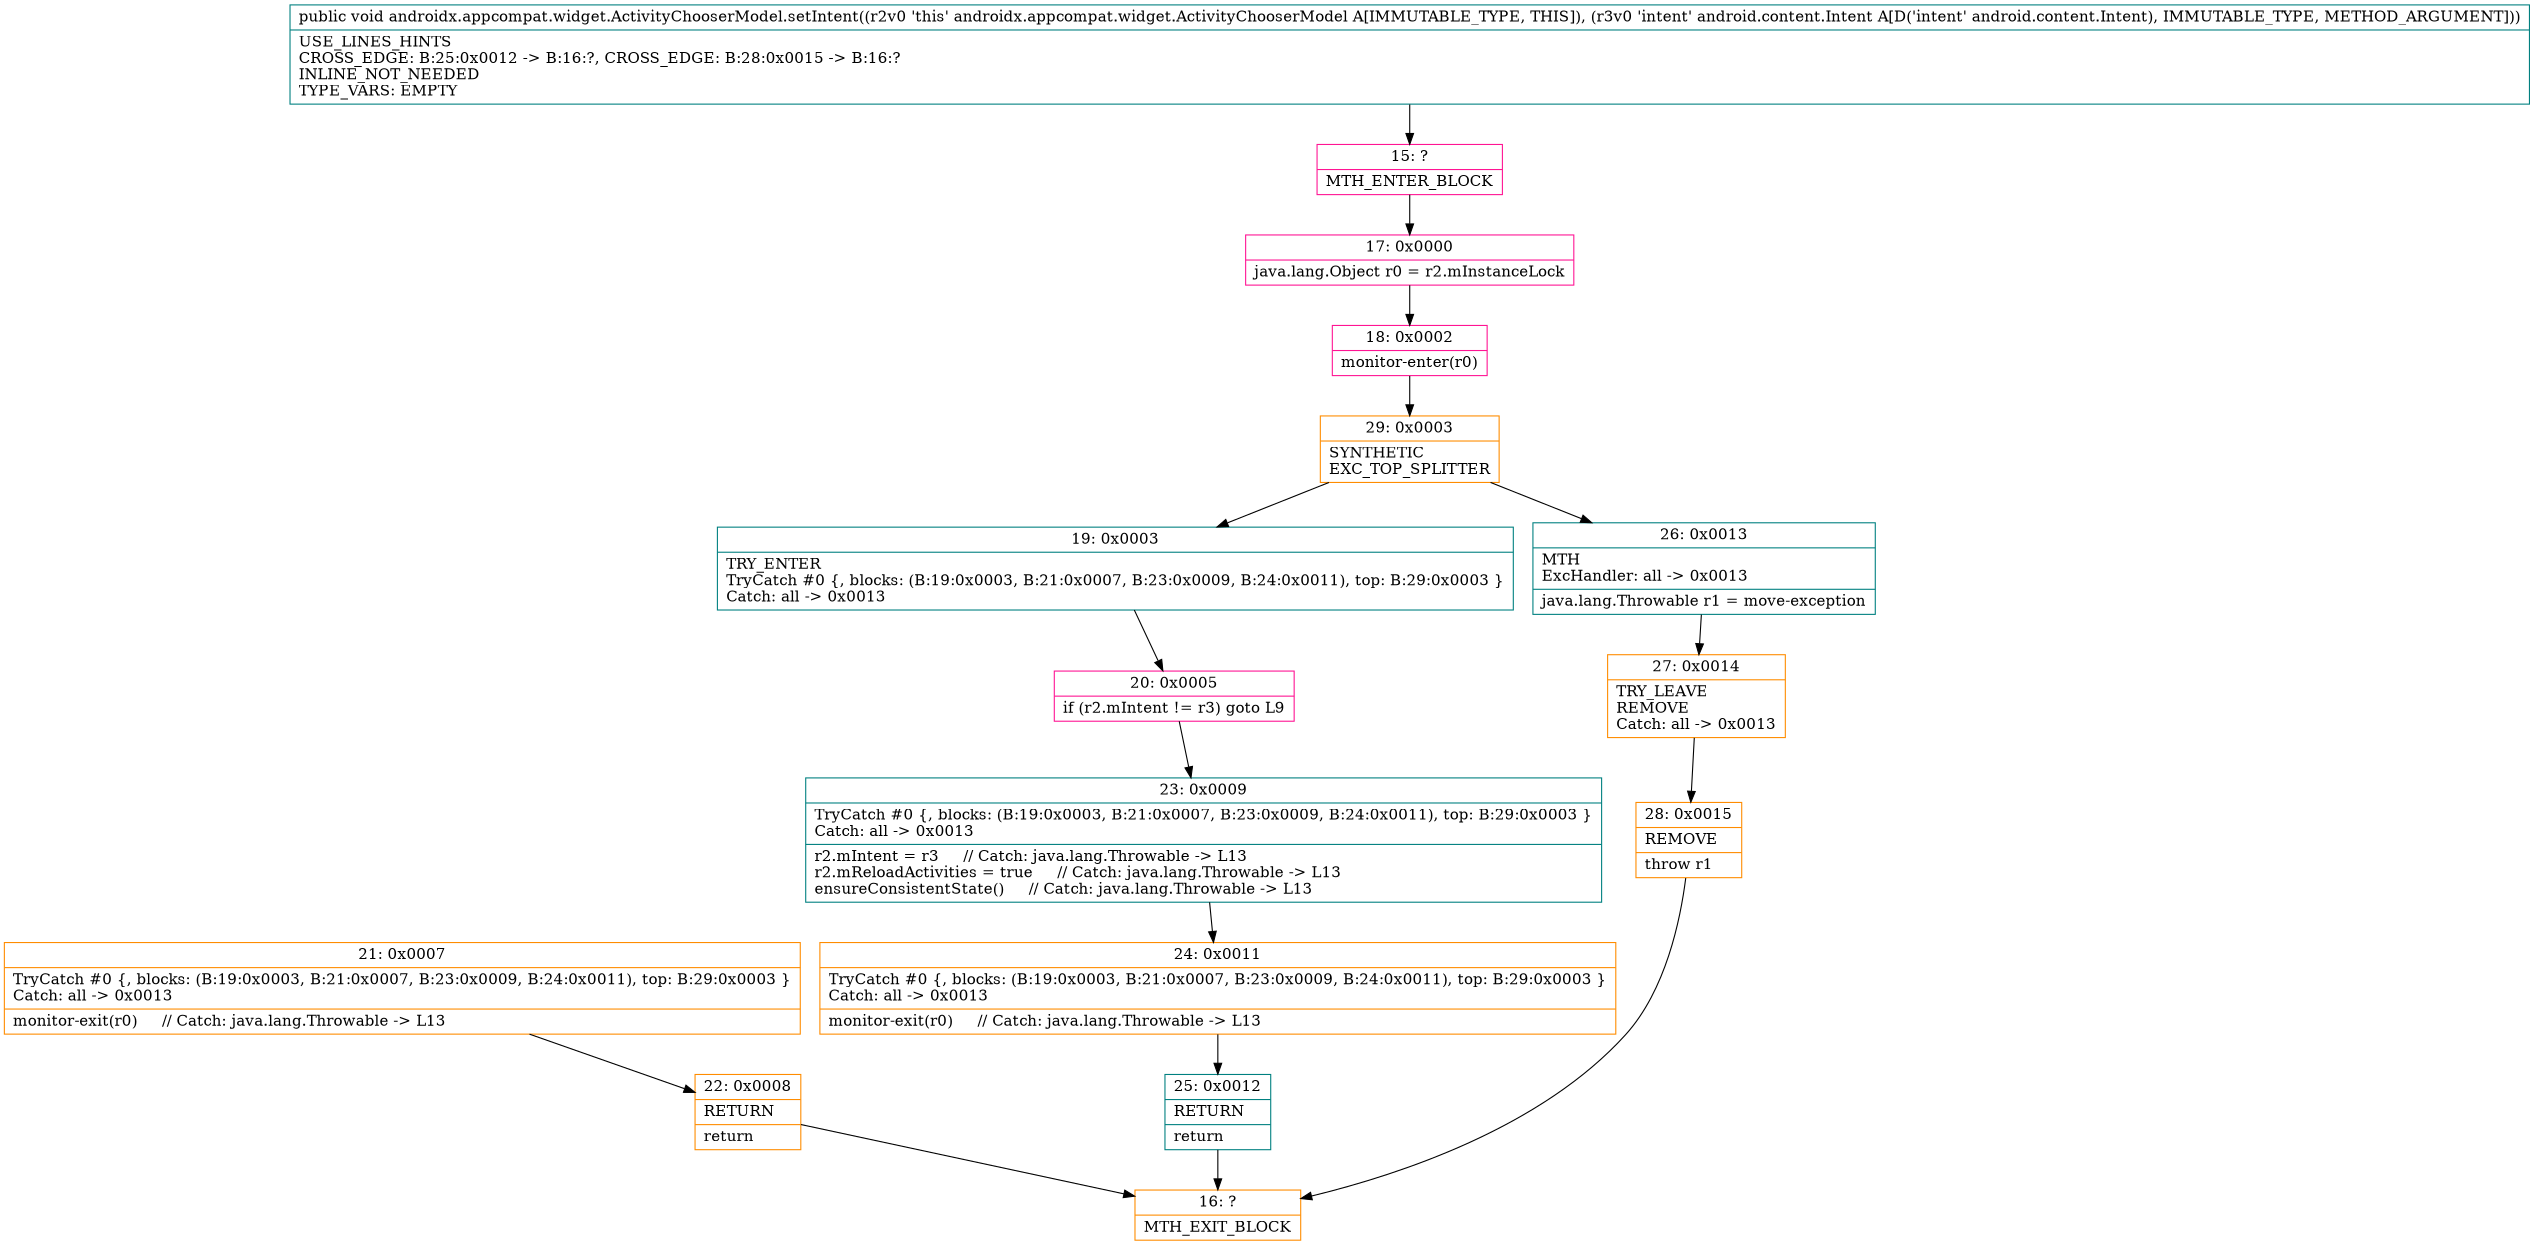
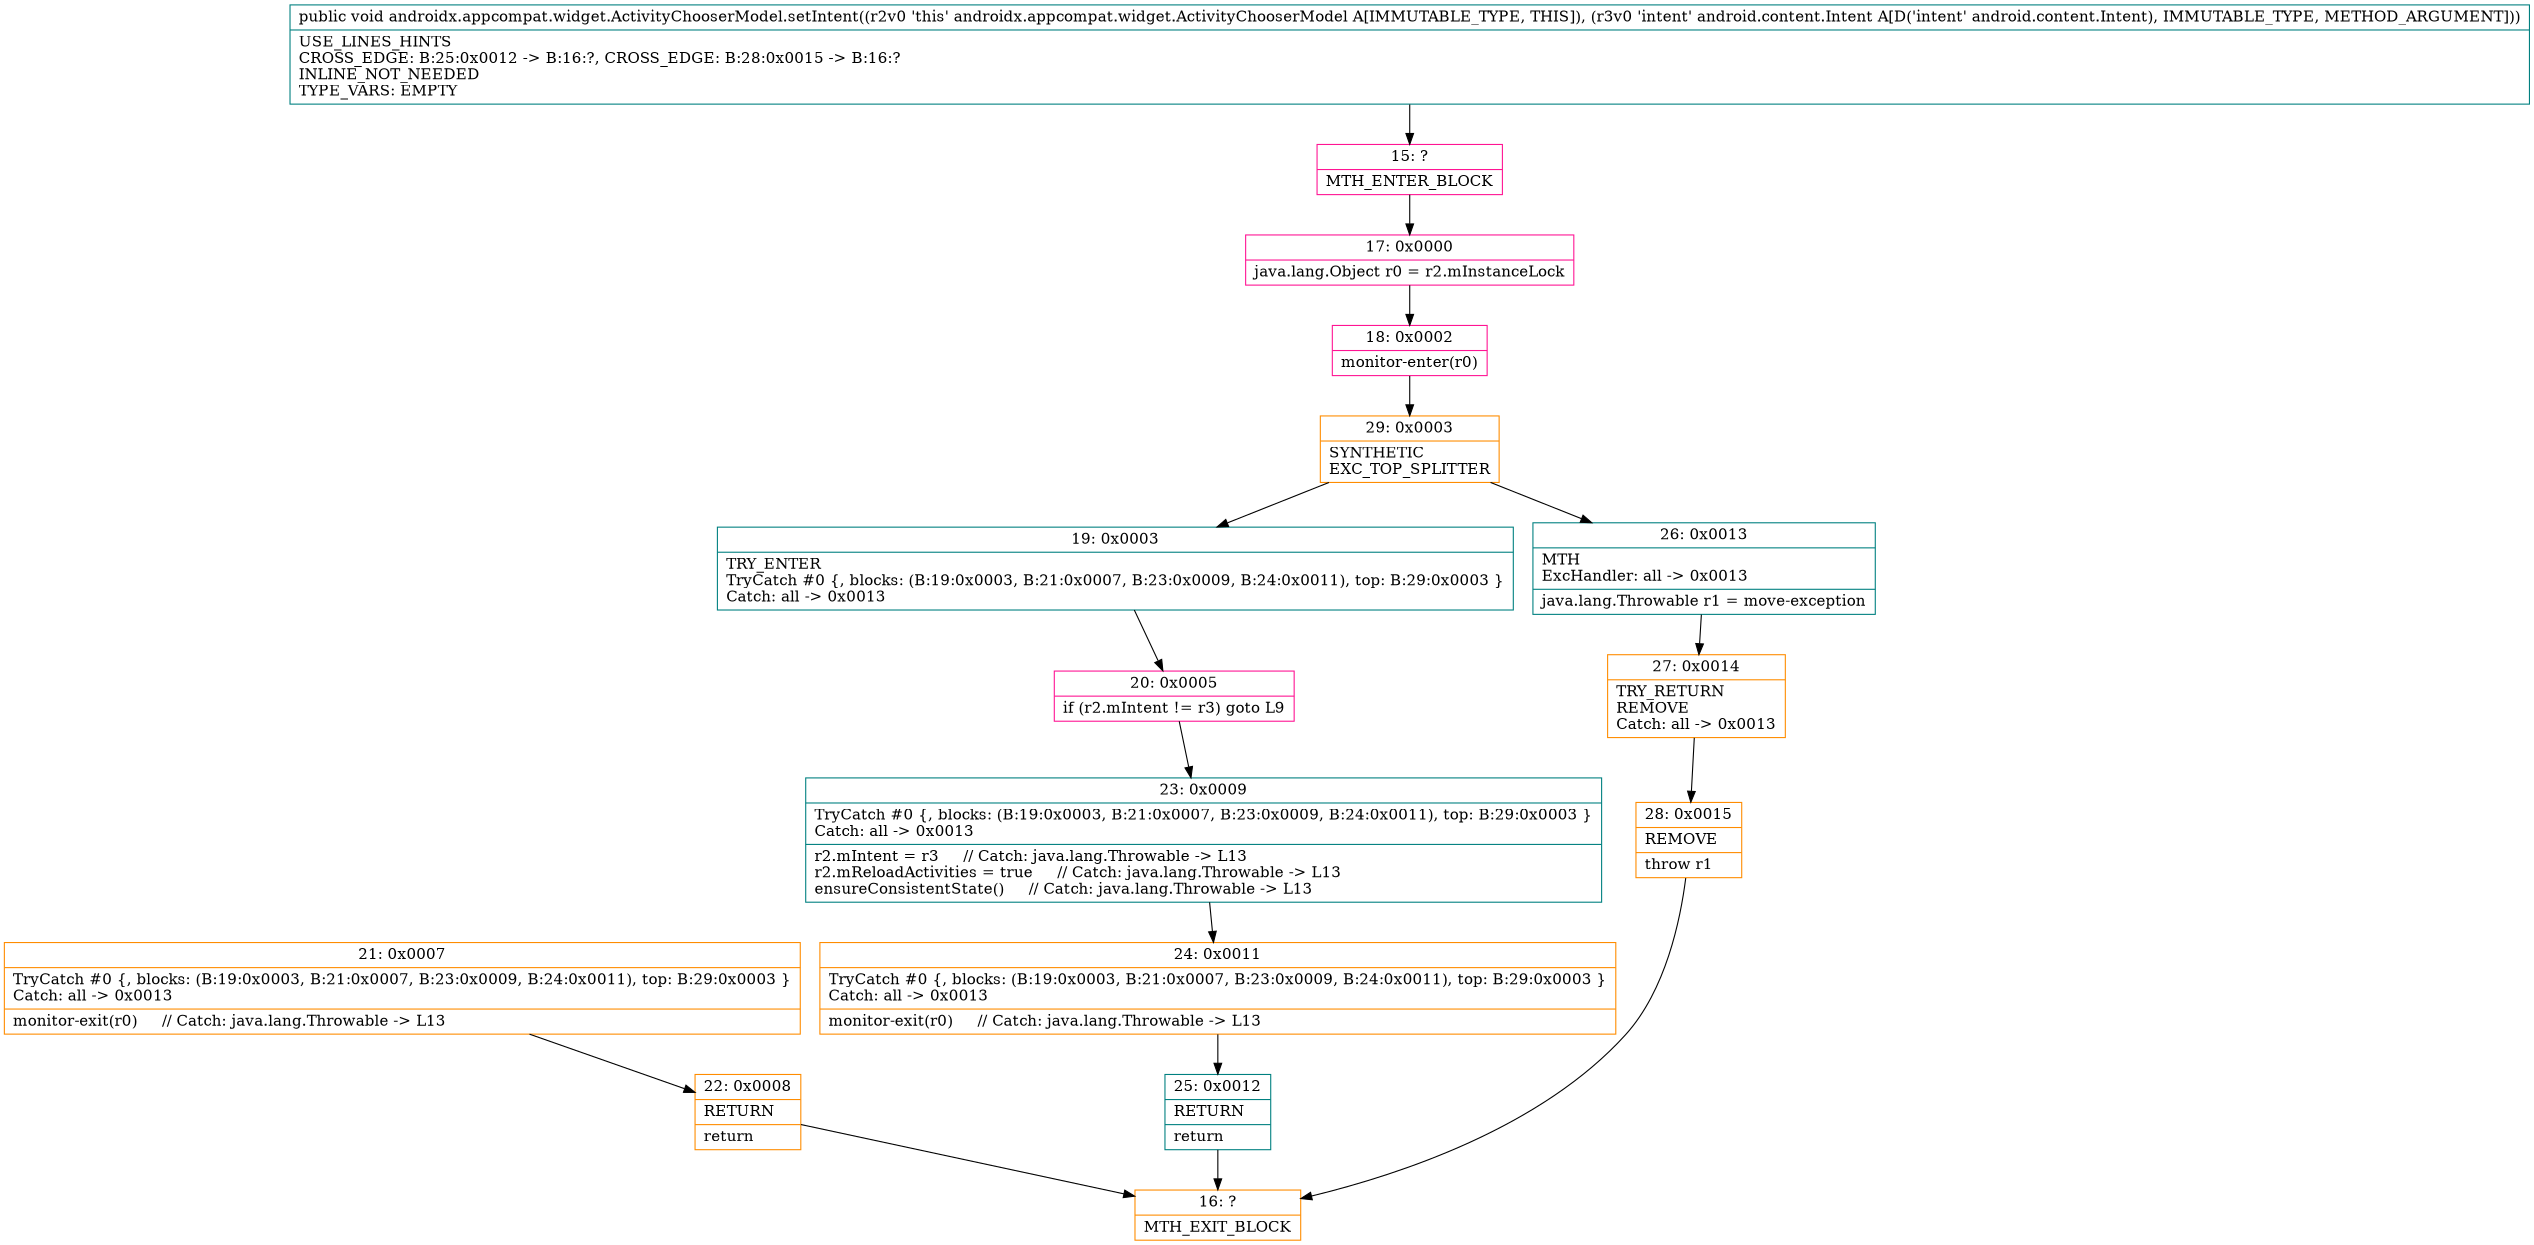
(1663, 692) -> (1671, 692)
